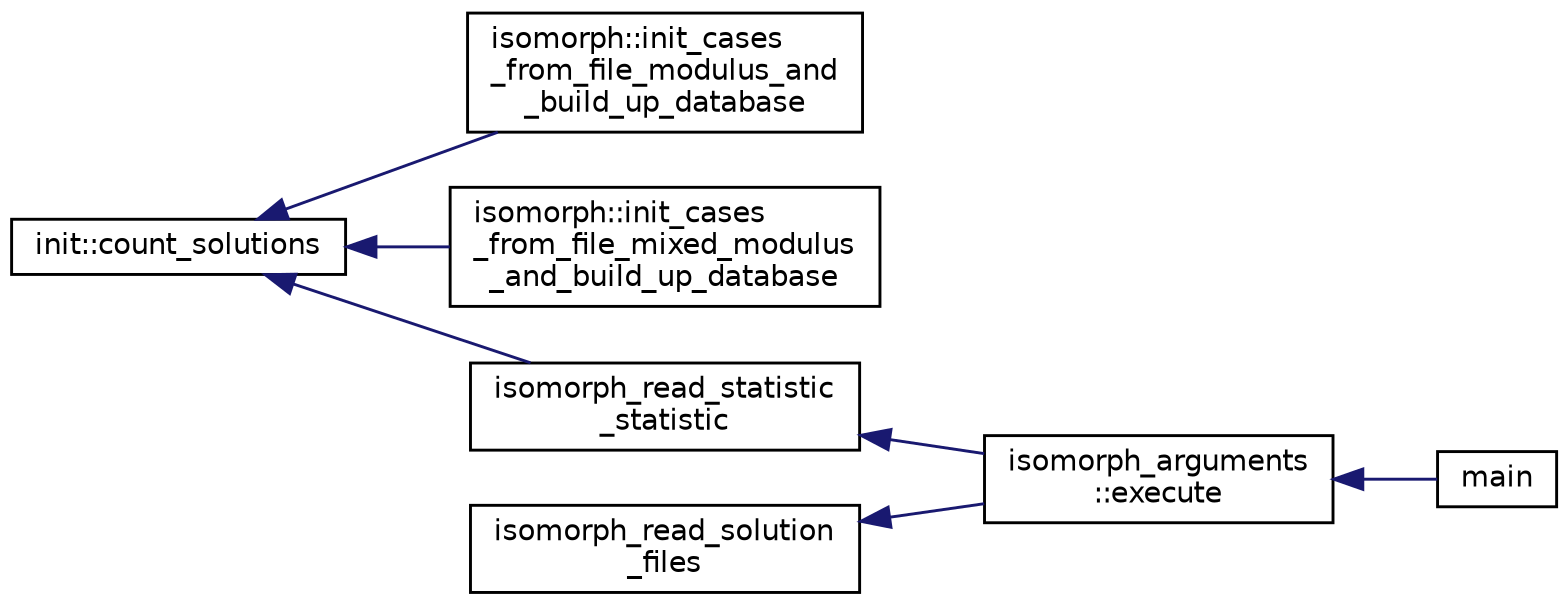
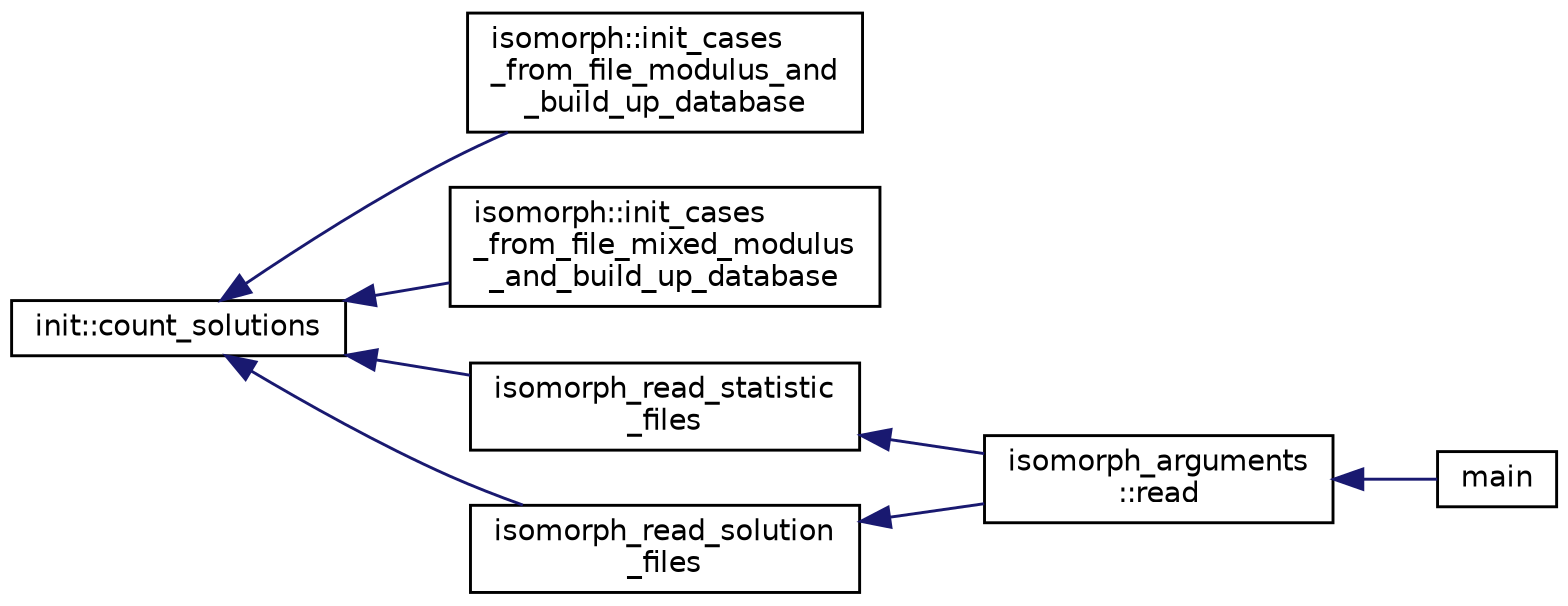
(665, 407) -> (665, 407)
none -> (384, 444)
(1159, 479) -> (1159, 479)
